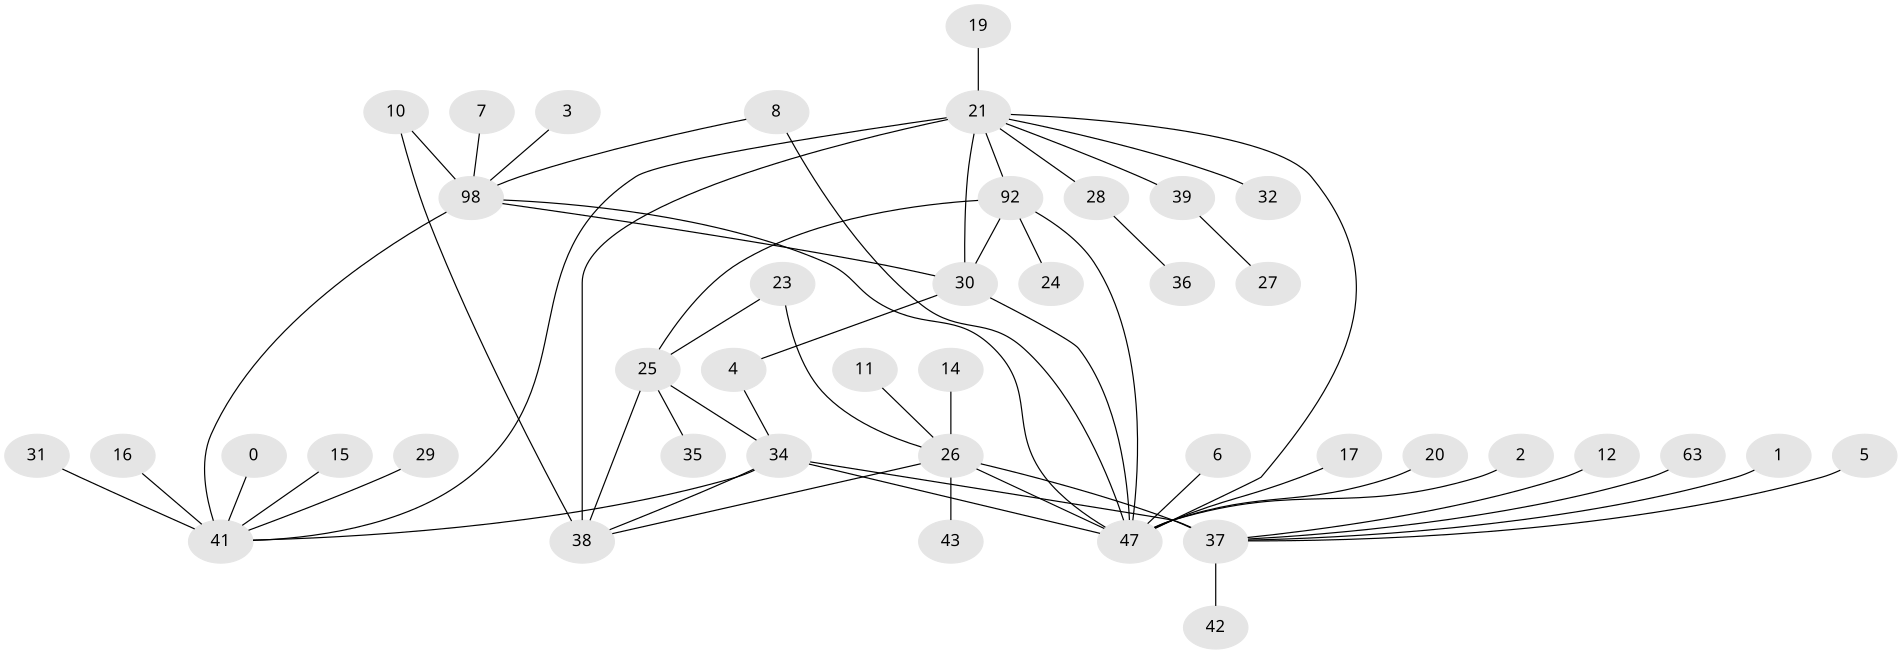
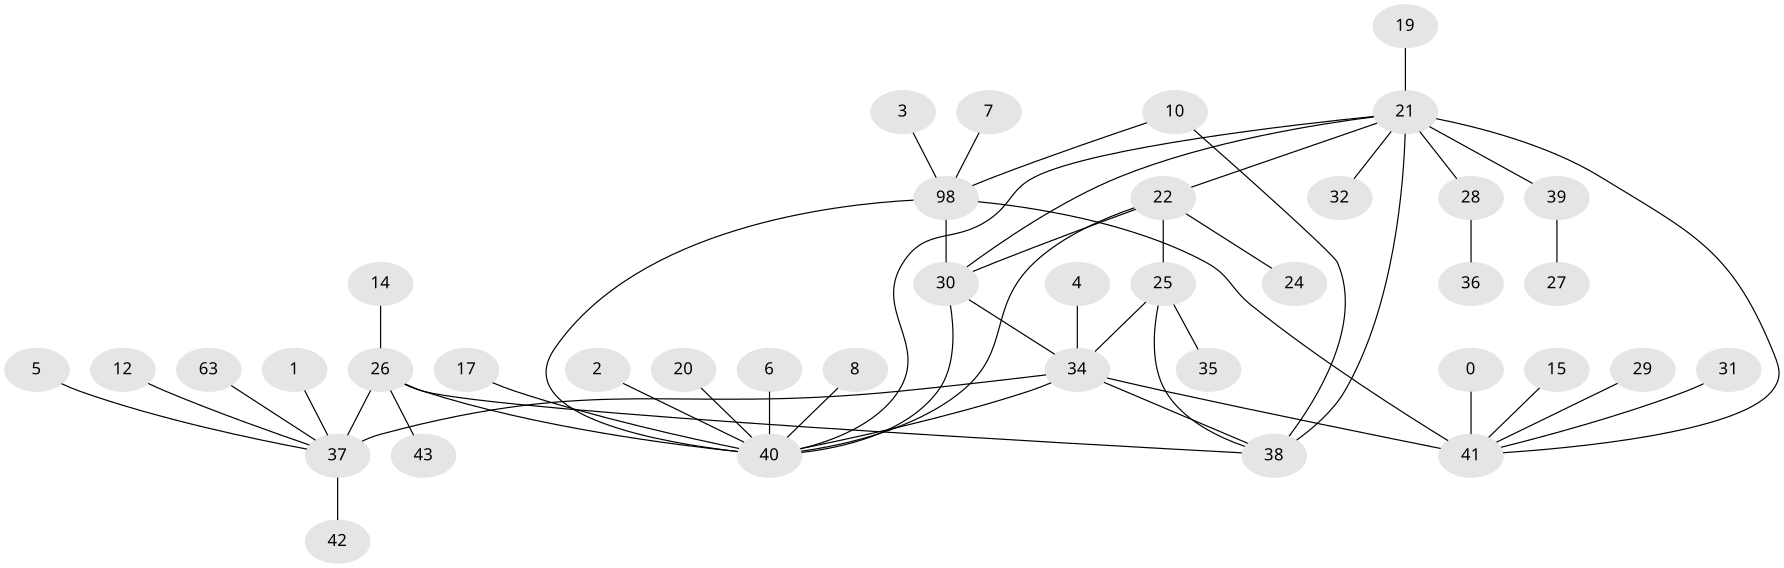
(621, 148) -> none
(1011, 198) -> (1163, 198)
(783, 284) -> none
(849, 327) -> (1012, 327)
(865, 370) -> none
(123, 456) -> none
(1130, 542) -> (770, 456)
